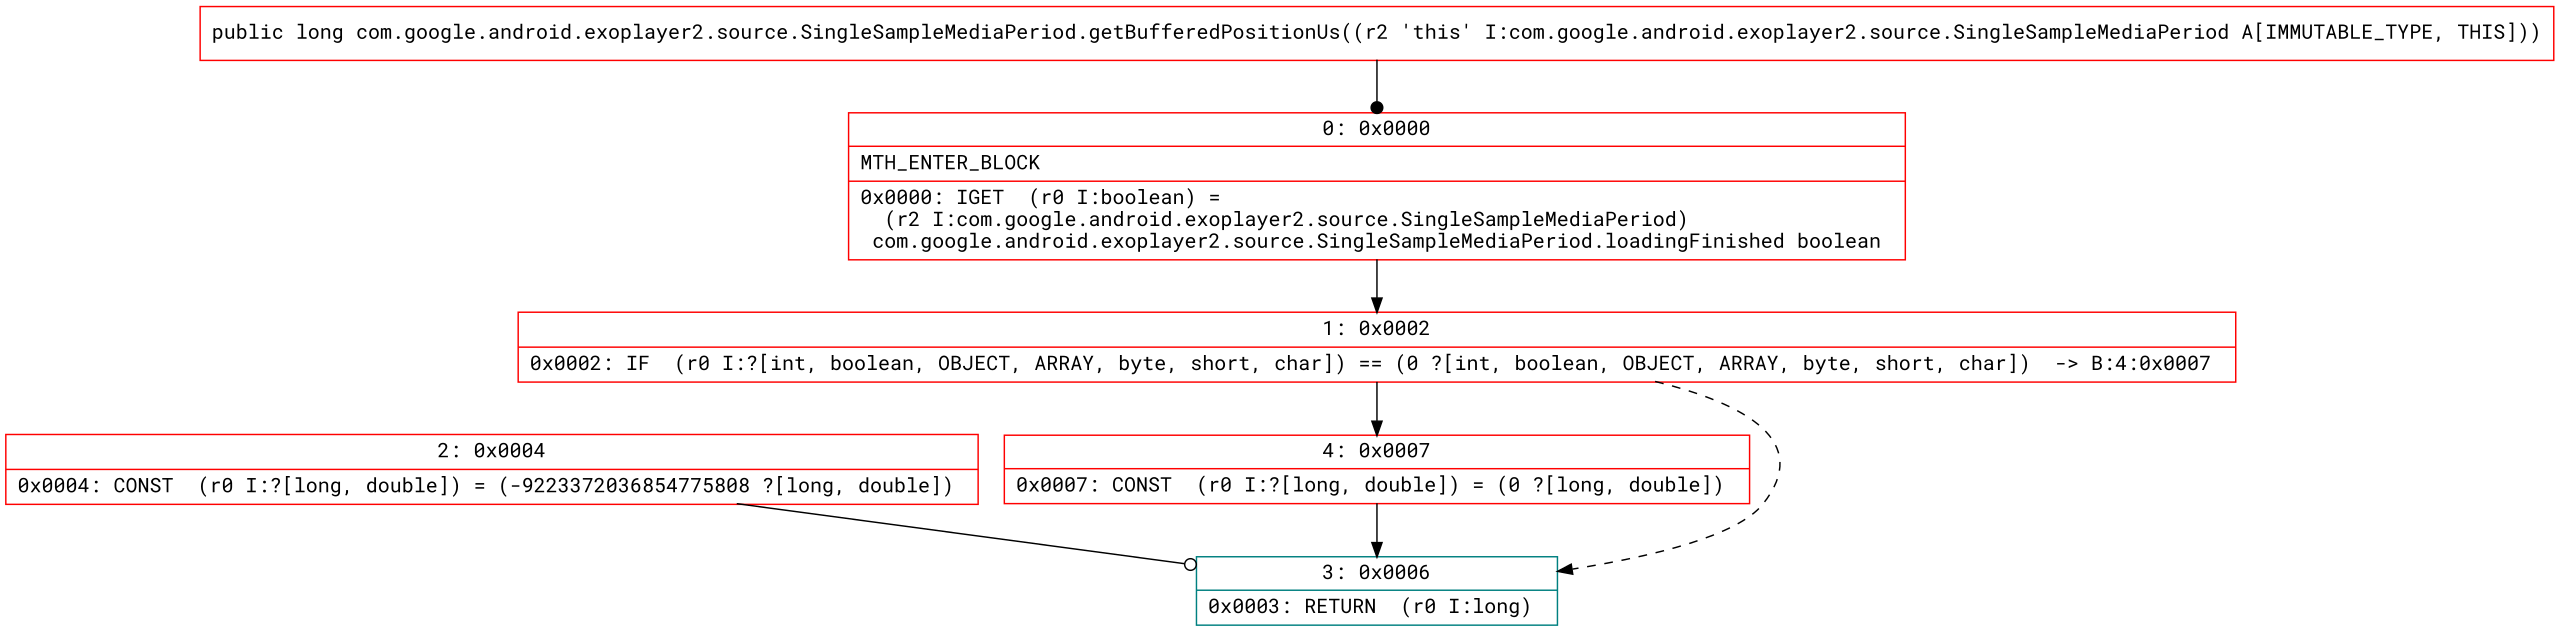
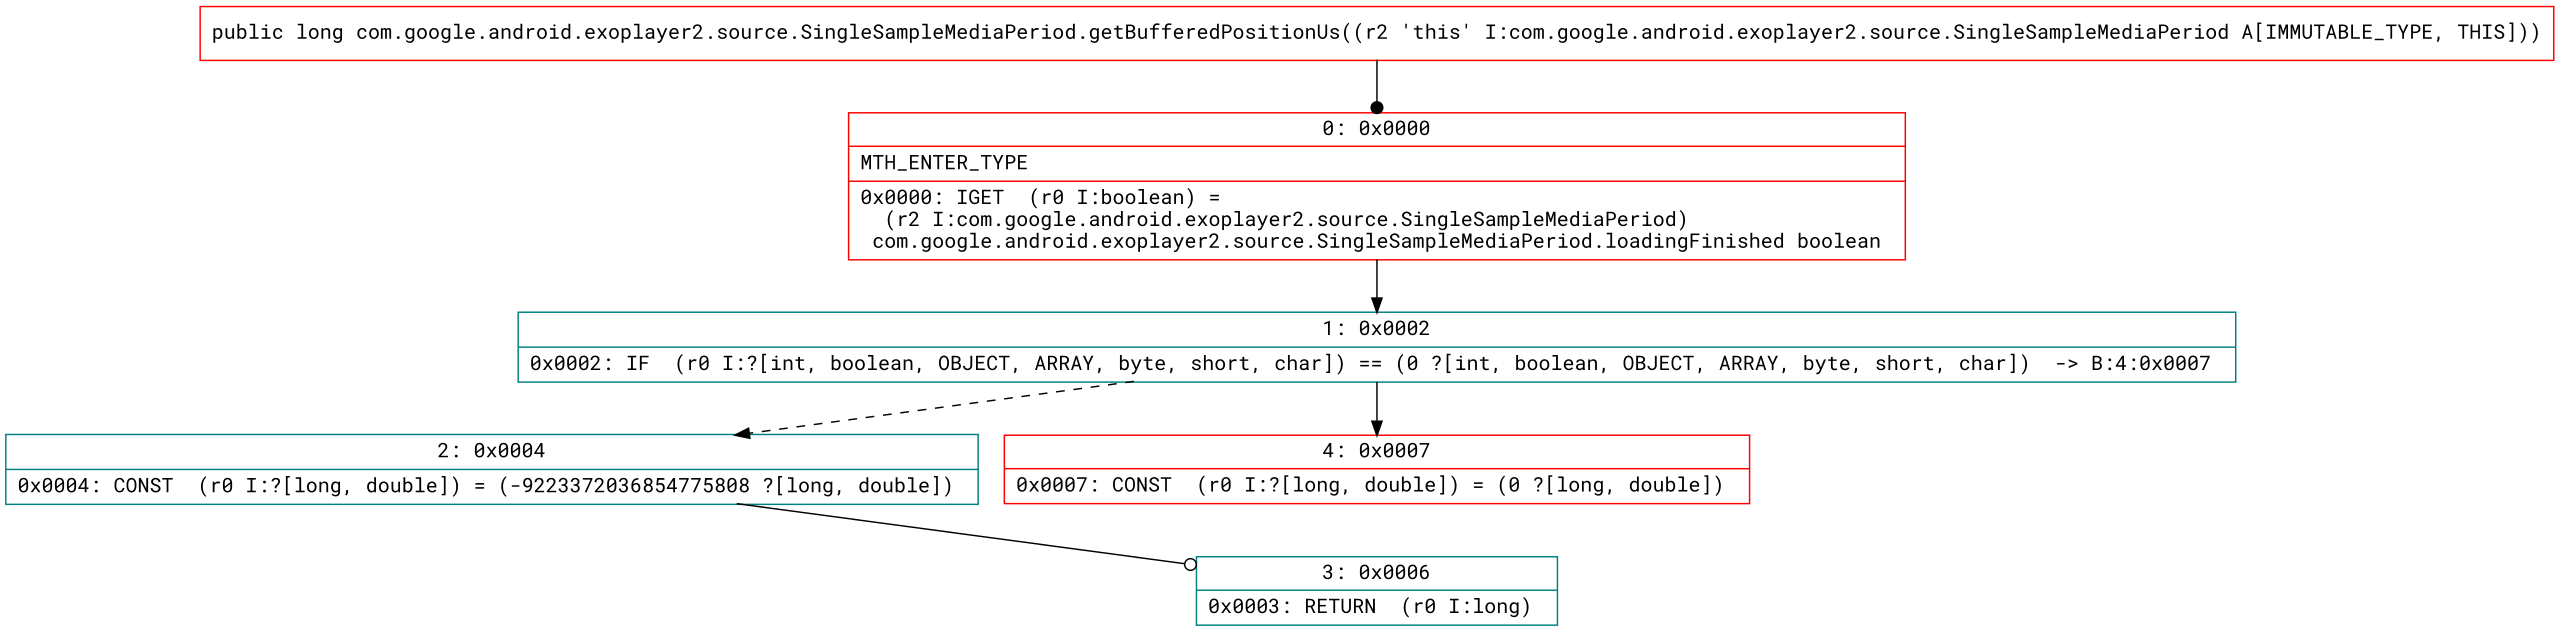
(950, 163) -> (945, 163)
(1377, 347) -> (1377, 347)
(492, 469) -> (492, 469)
(1763, 504) -> (942, 407)
(1377, 523) -> none
